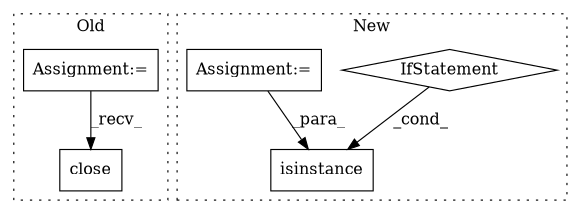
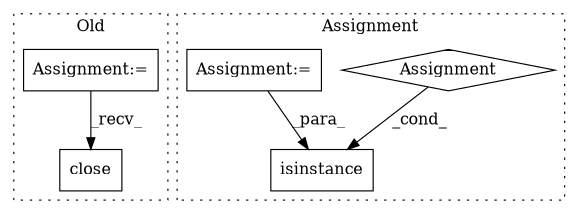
(372, 27) -> (371, 27)
(450, 70) -> (448, 70)
